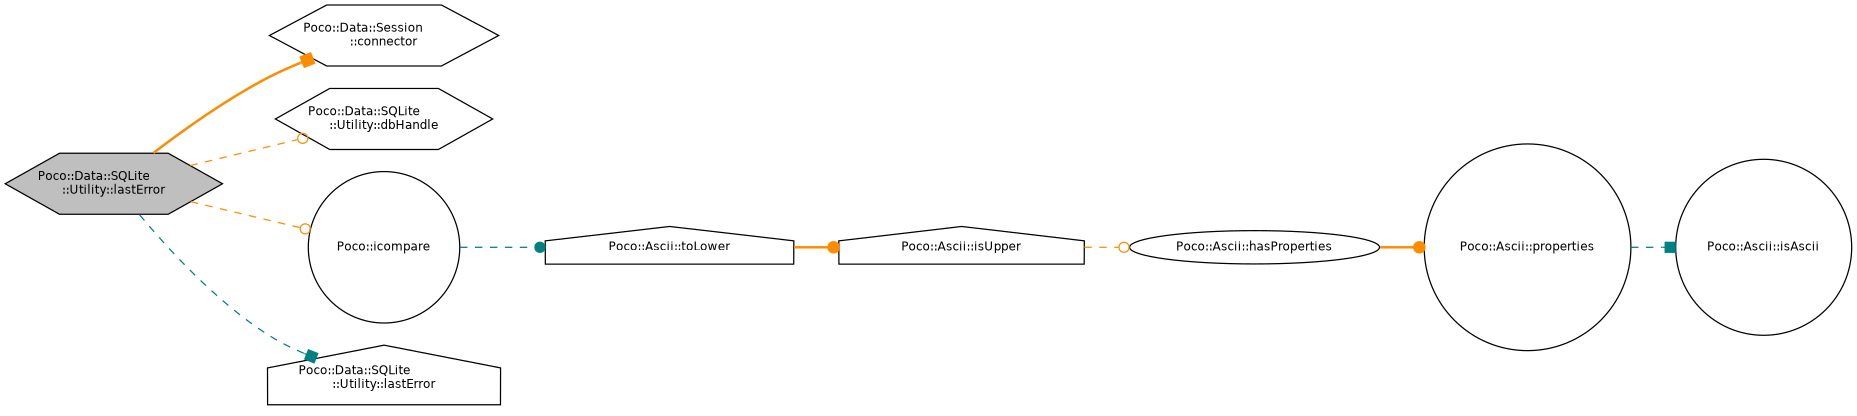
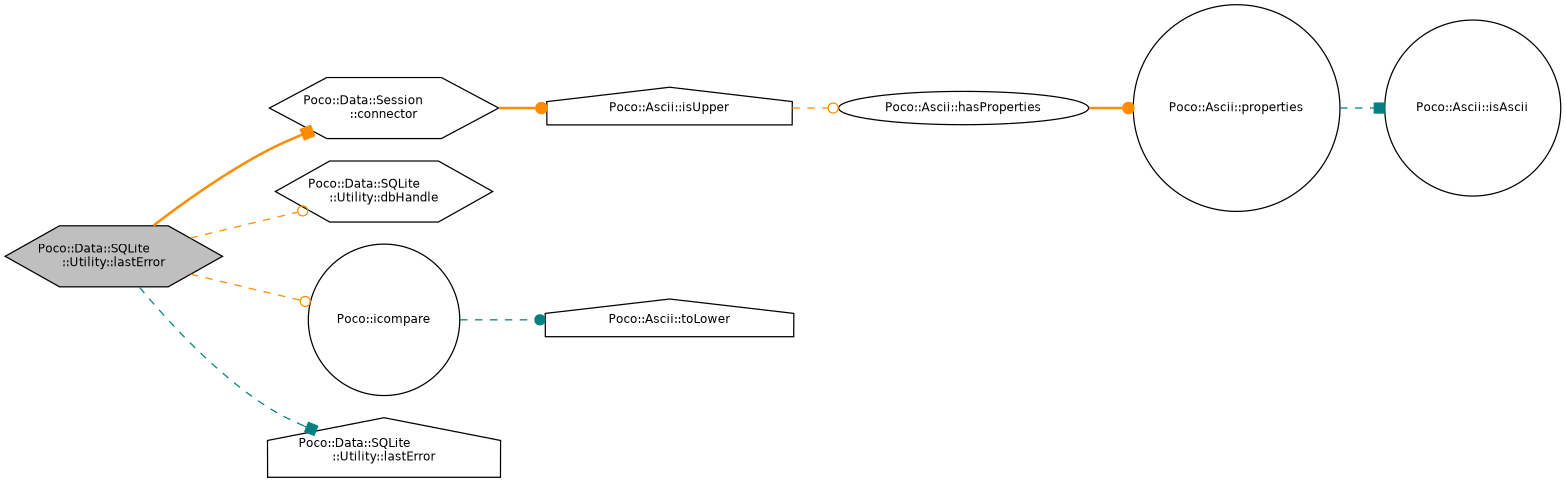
(811, 247) -> (518, 108)
